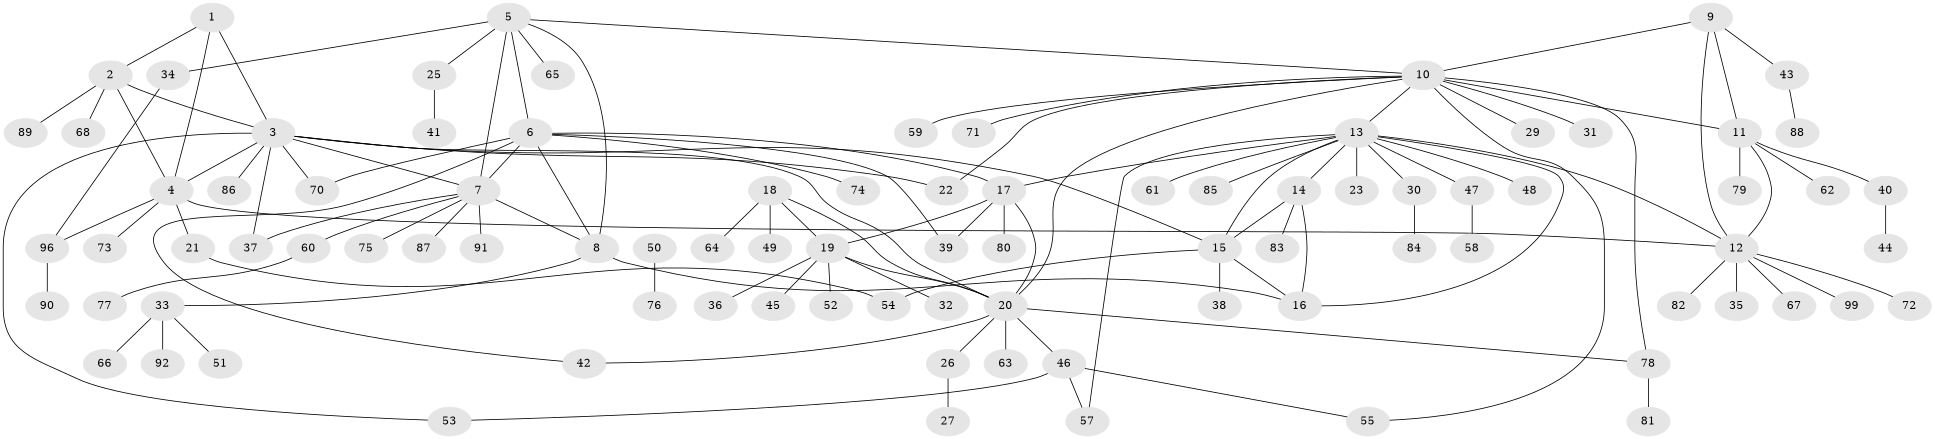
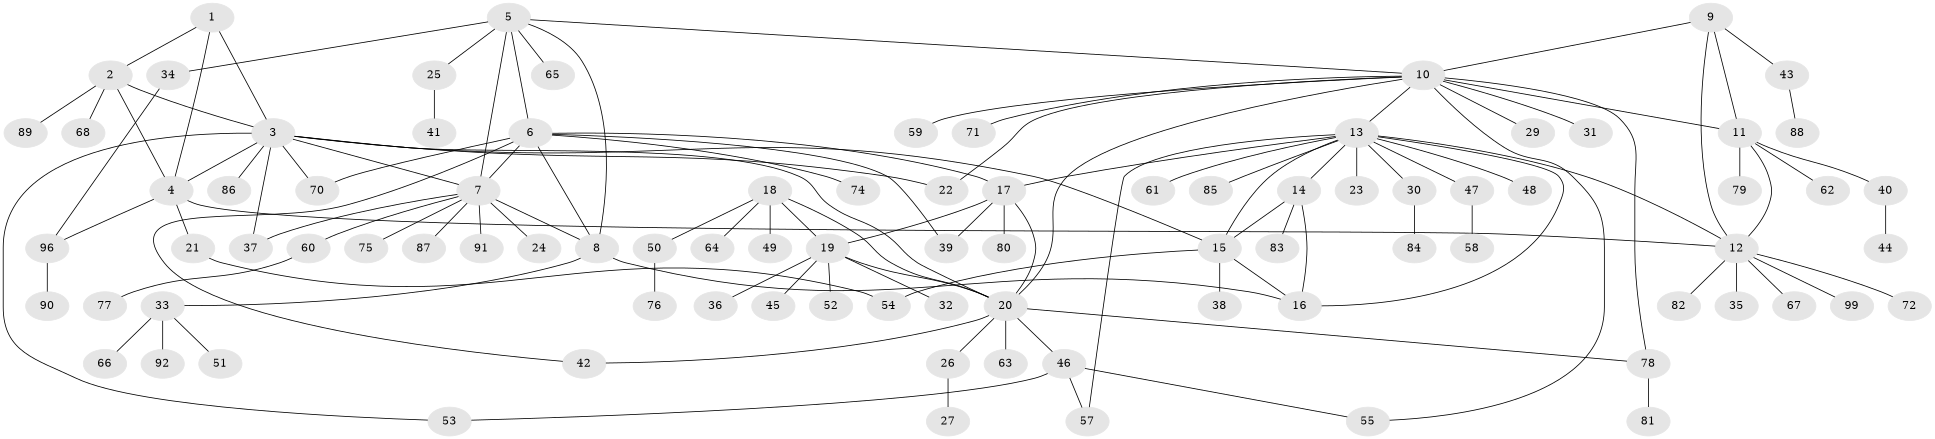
none -> (712, 220)
(105, 248) -> none
none -> (539, 248)
